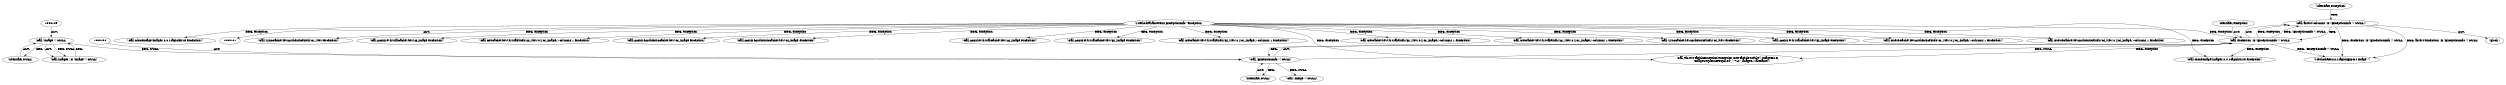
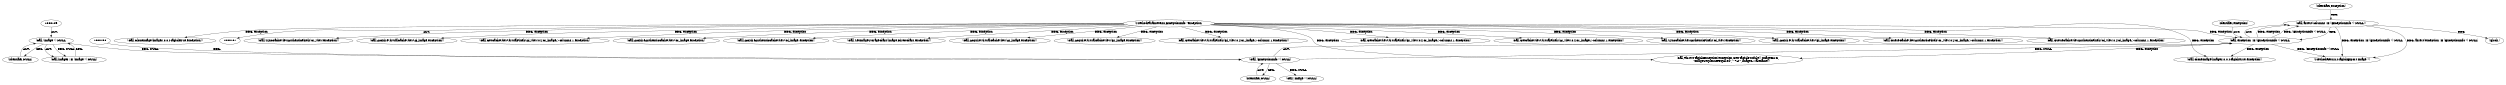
(1152, 32) -> (1152, 32)
(2462, 32) -> (2462, 32)
none -> (889, 41)
(1748, 44) -> none
(217, 49) -> (217, 49)
